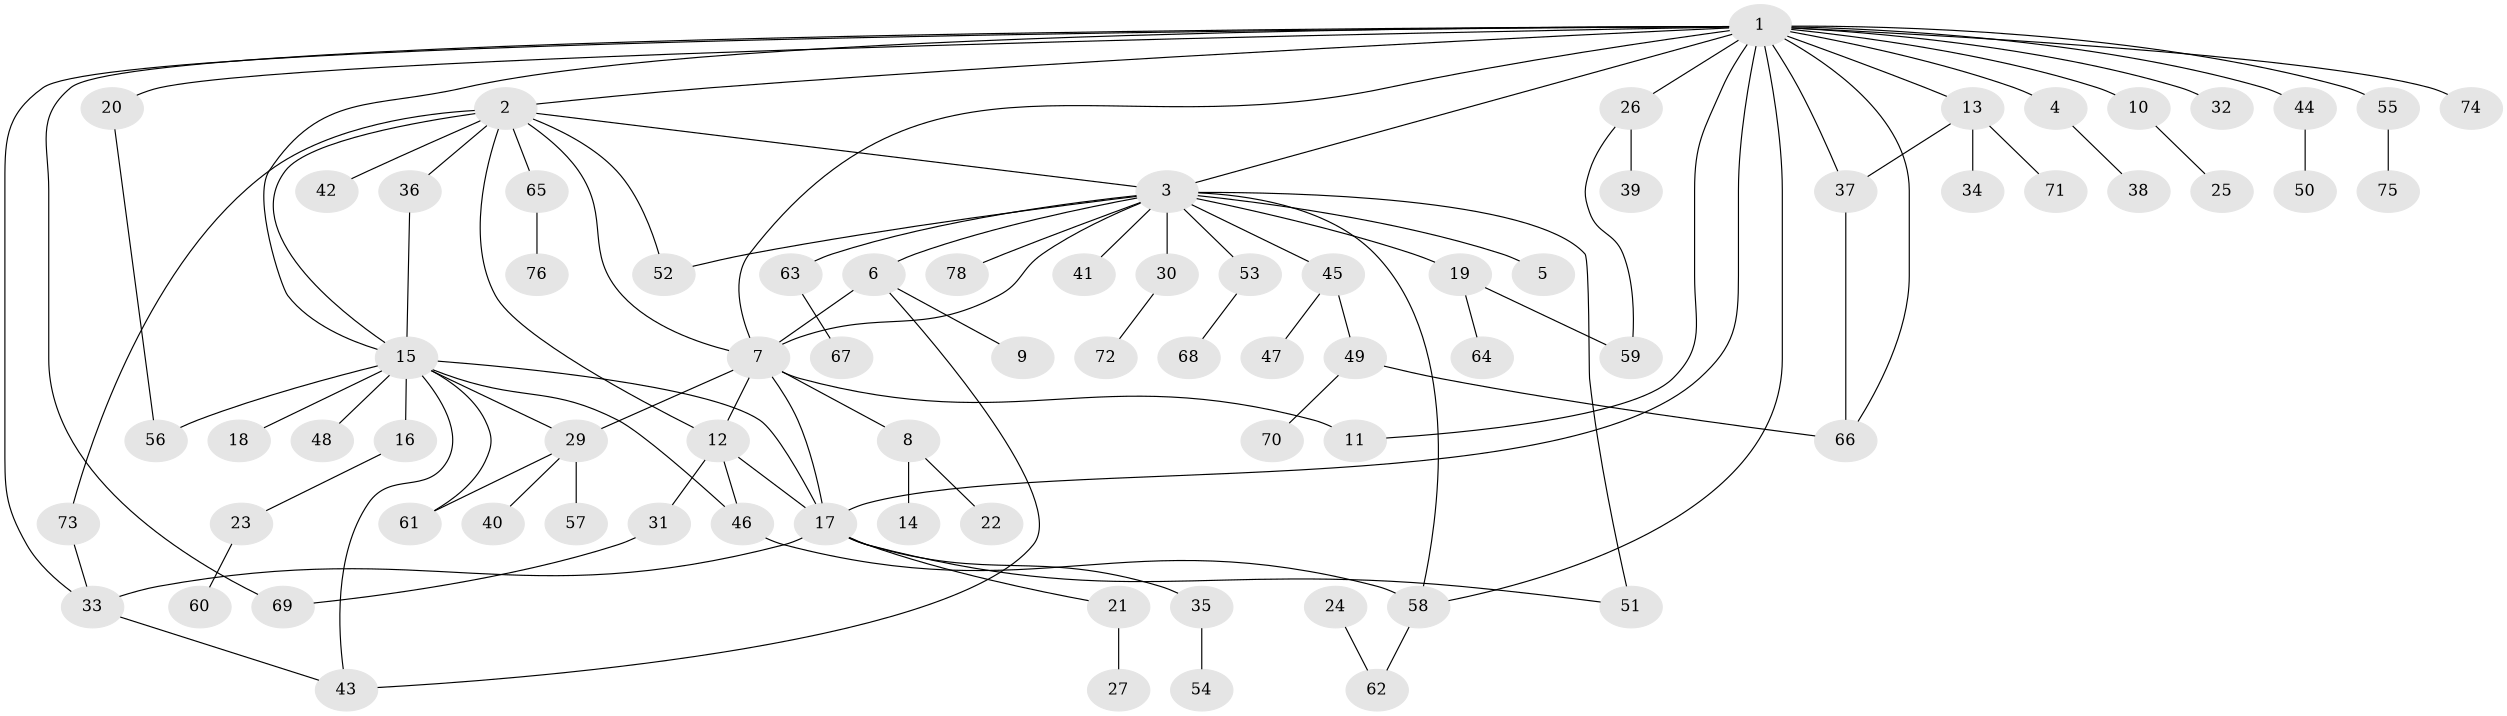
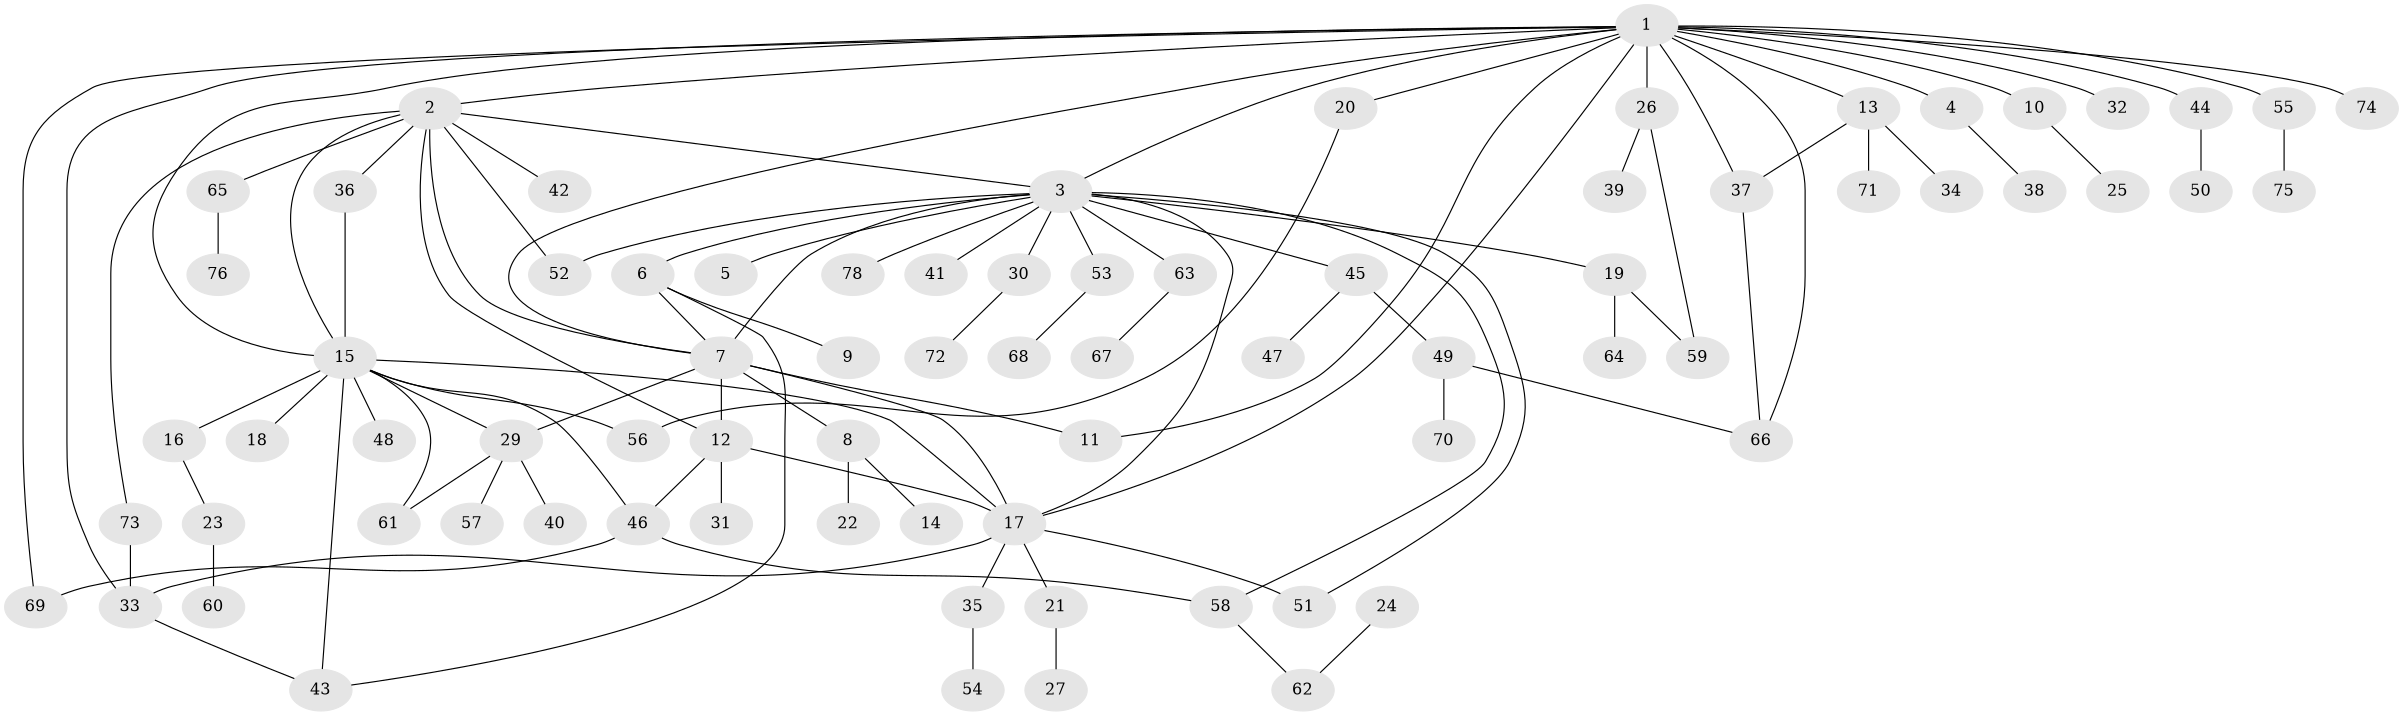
none -> (1212, 345)
(1768, 421) -> none
(468, 581) -> (338, 569)
